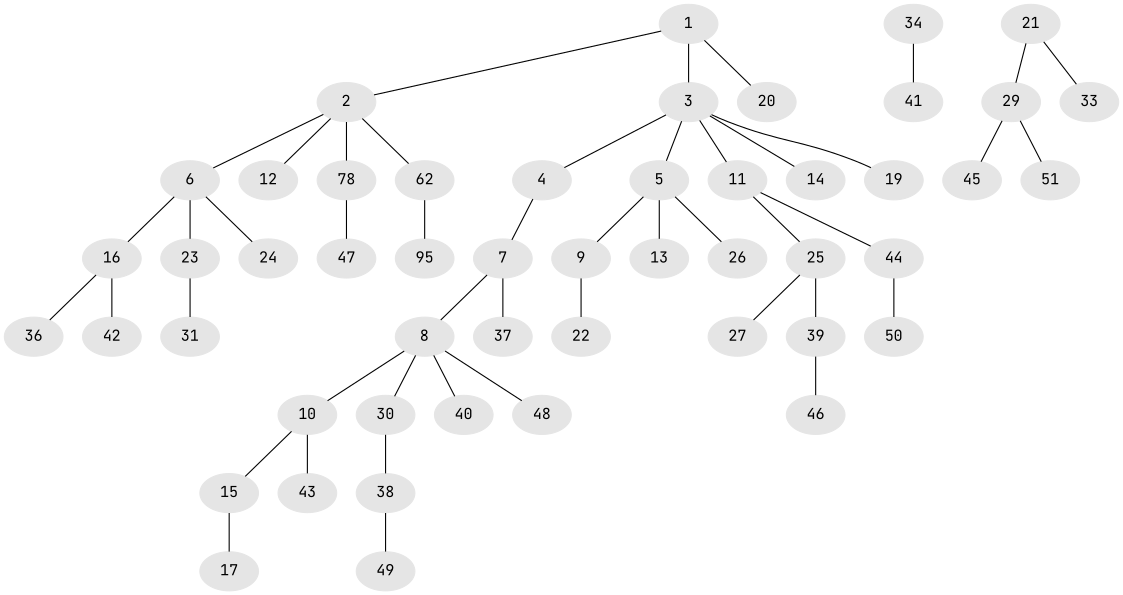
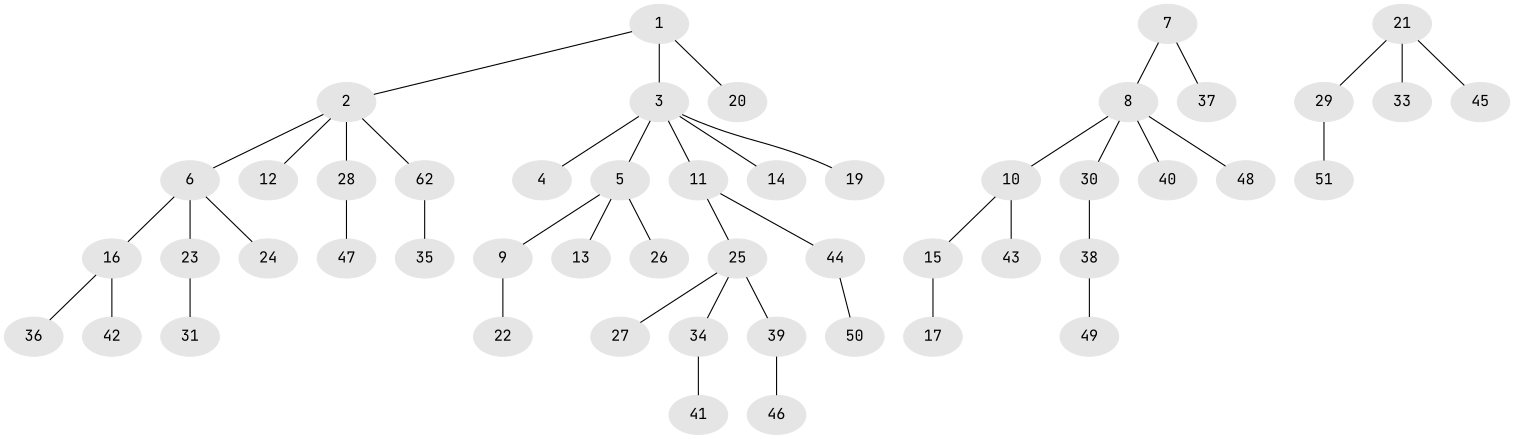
(992, 141) -> (1441, 63)
(346, 180) -> (346, 180)
(522, 219) -> none
(425, 258) -> (425, 258)
none -> (718, 298)
